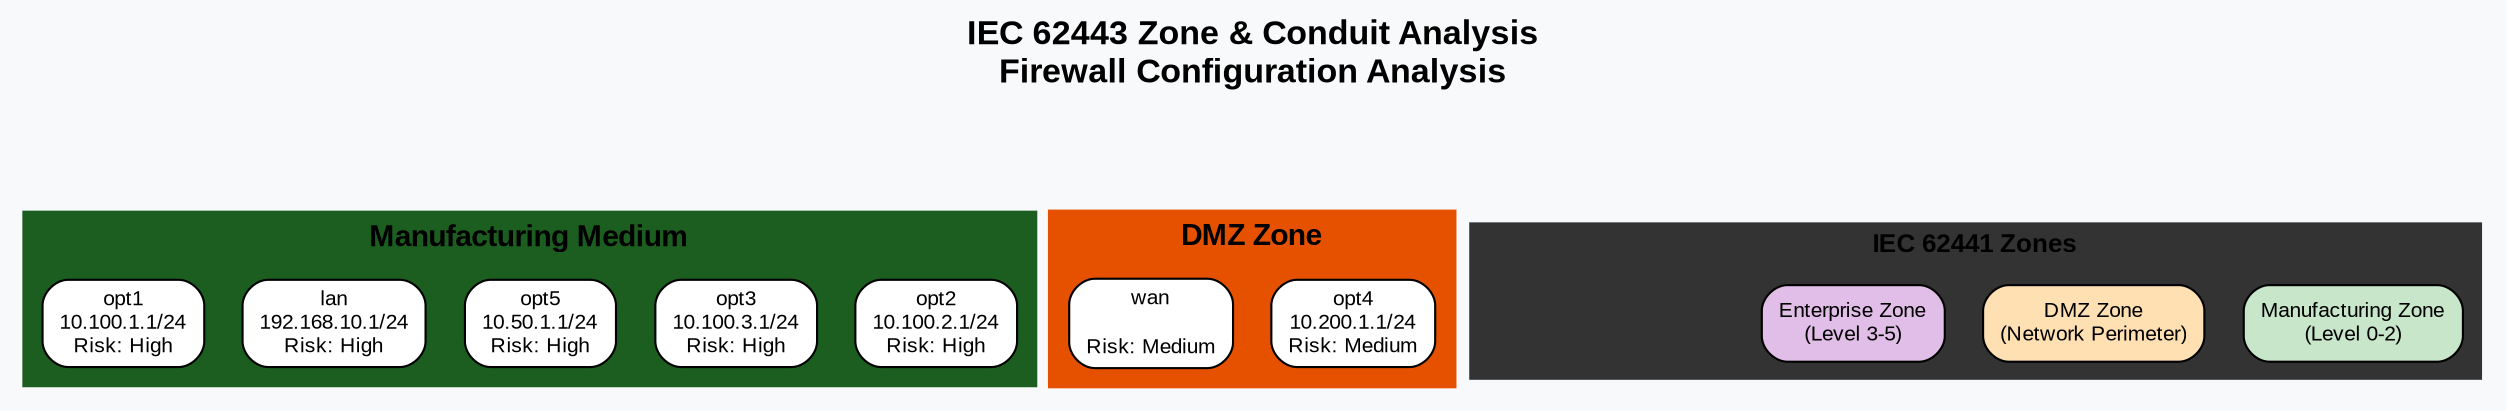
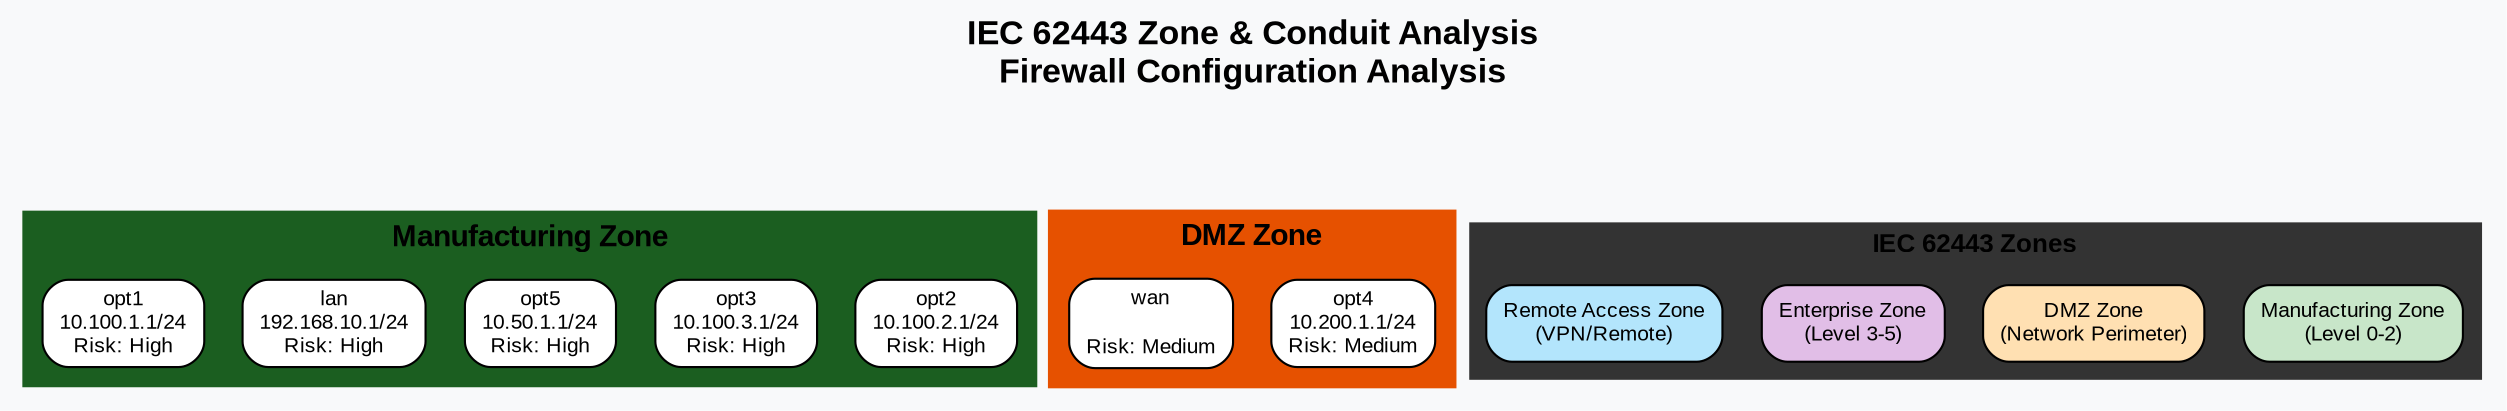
(530, 238) -> (530, 238)
(1976, 246) -> (1976, 246)
none -> (1604, 323)
